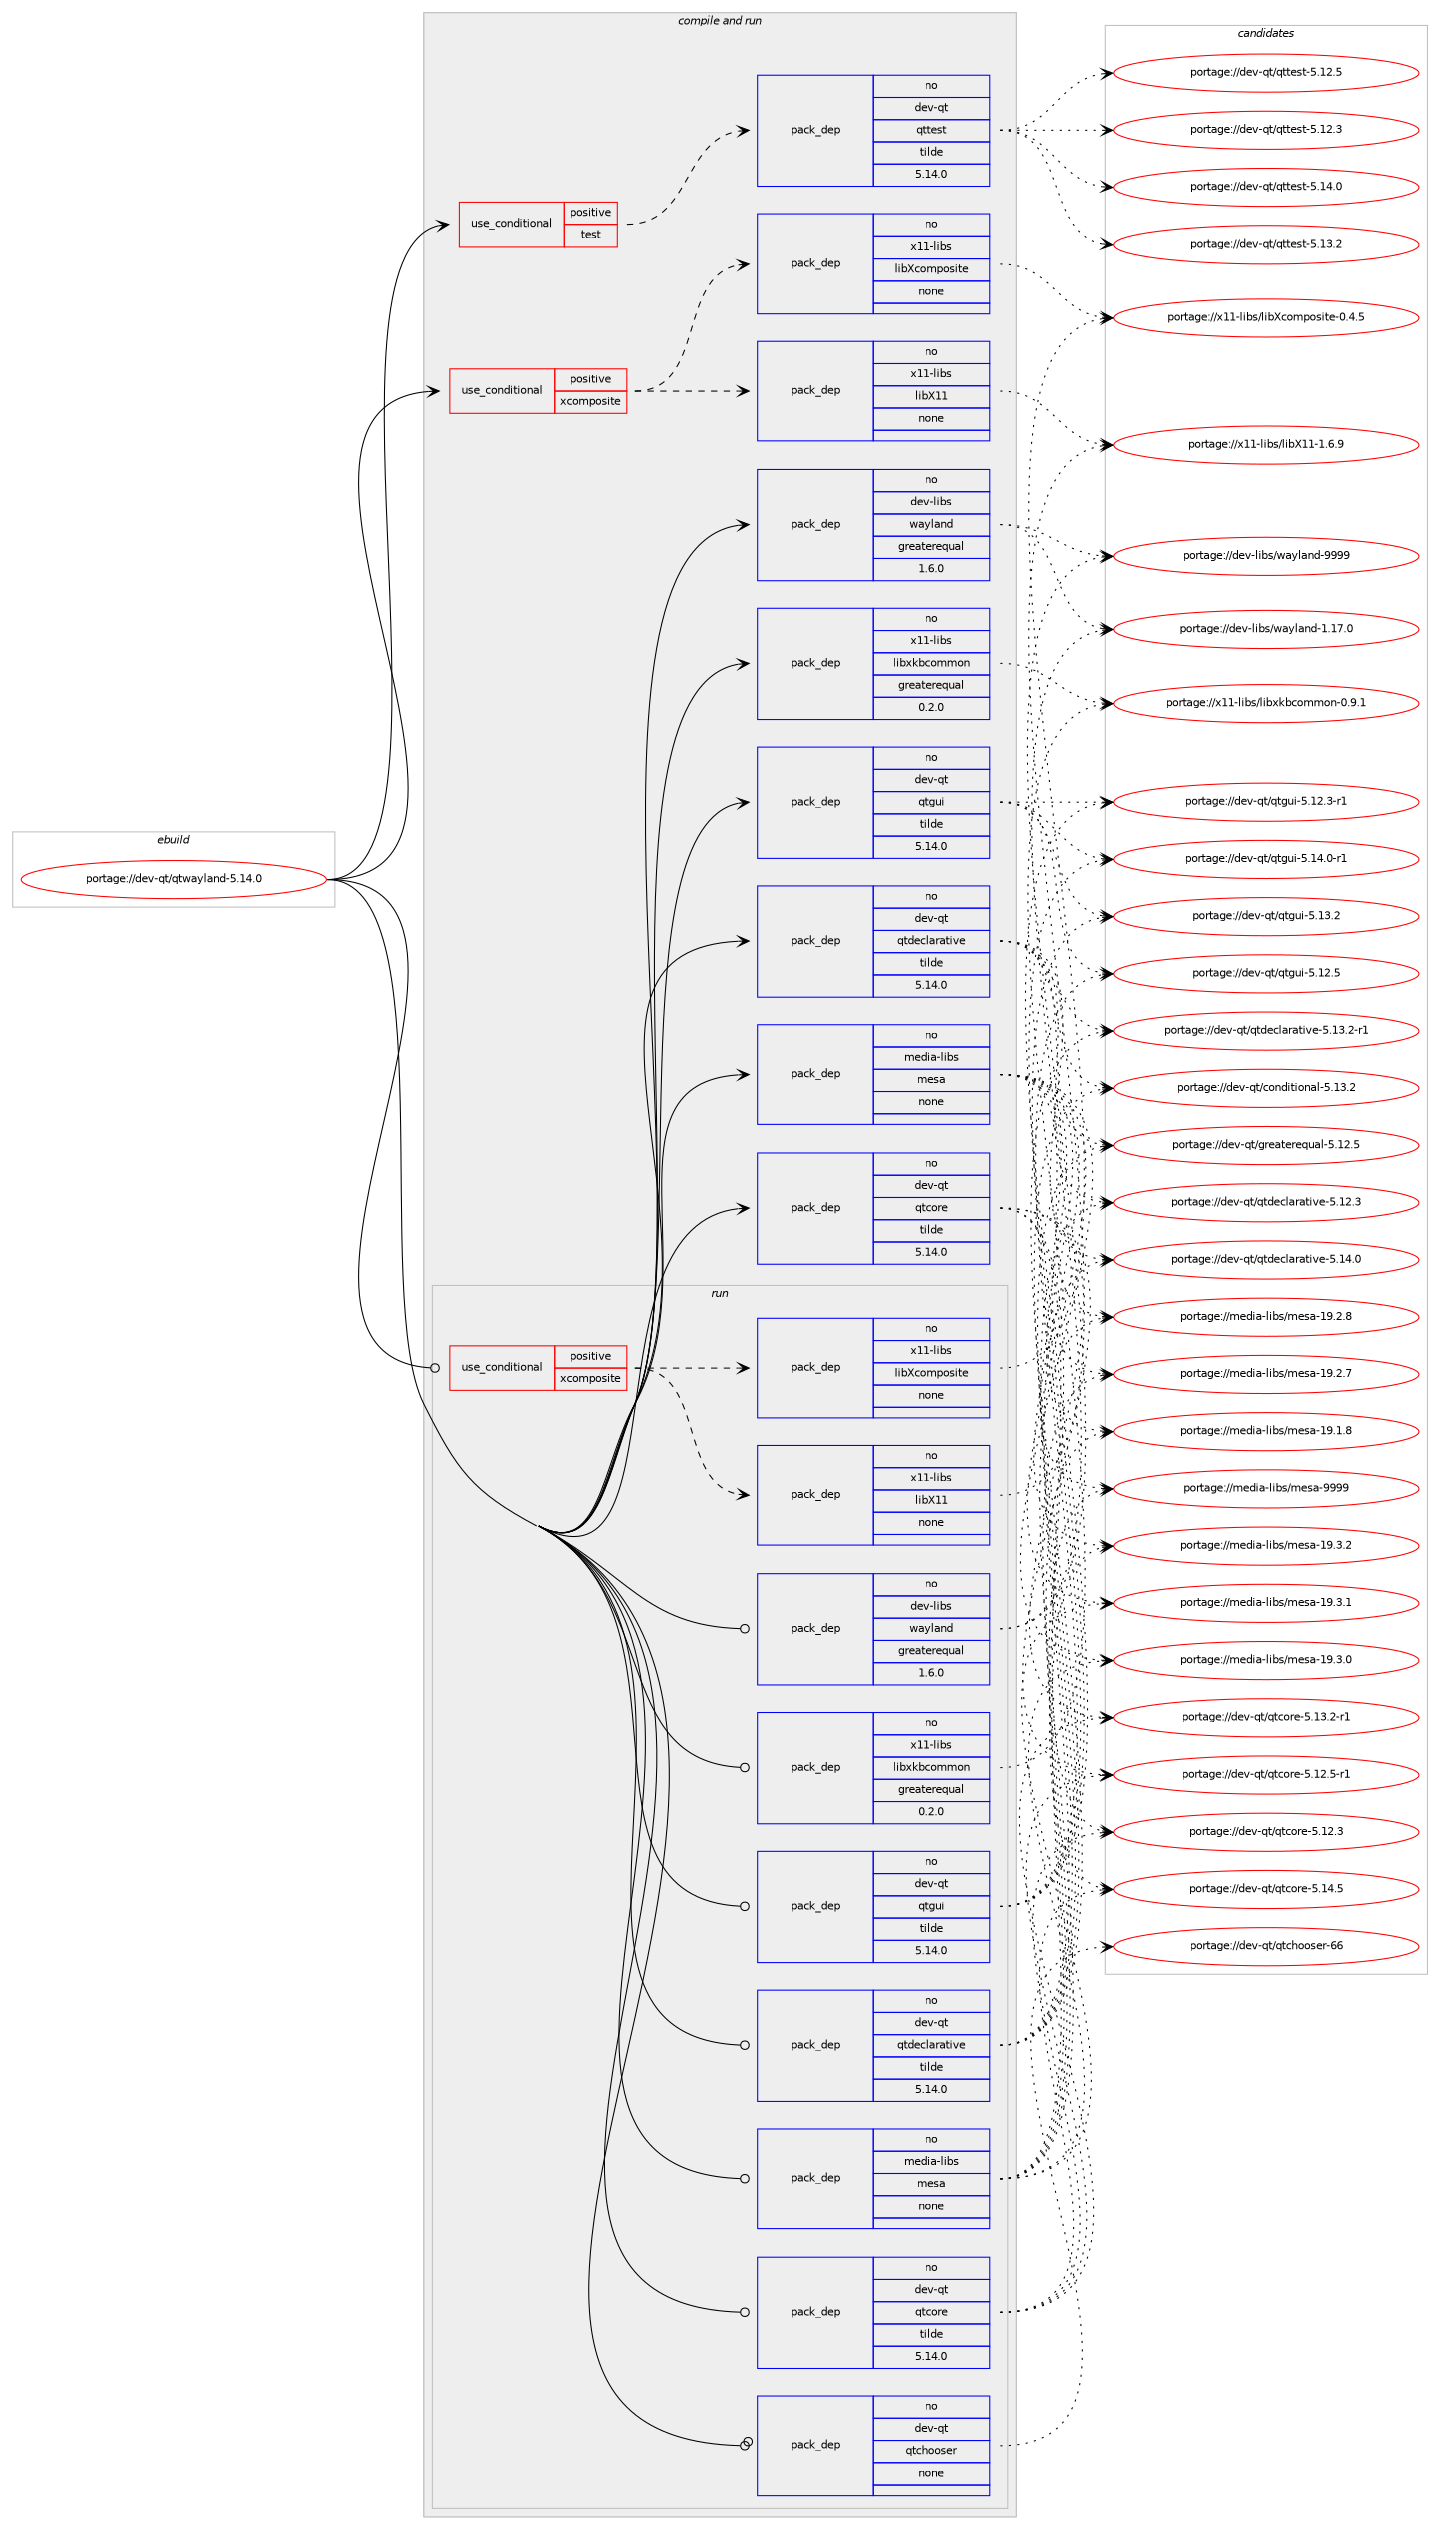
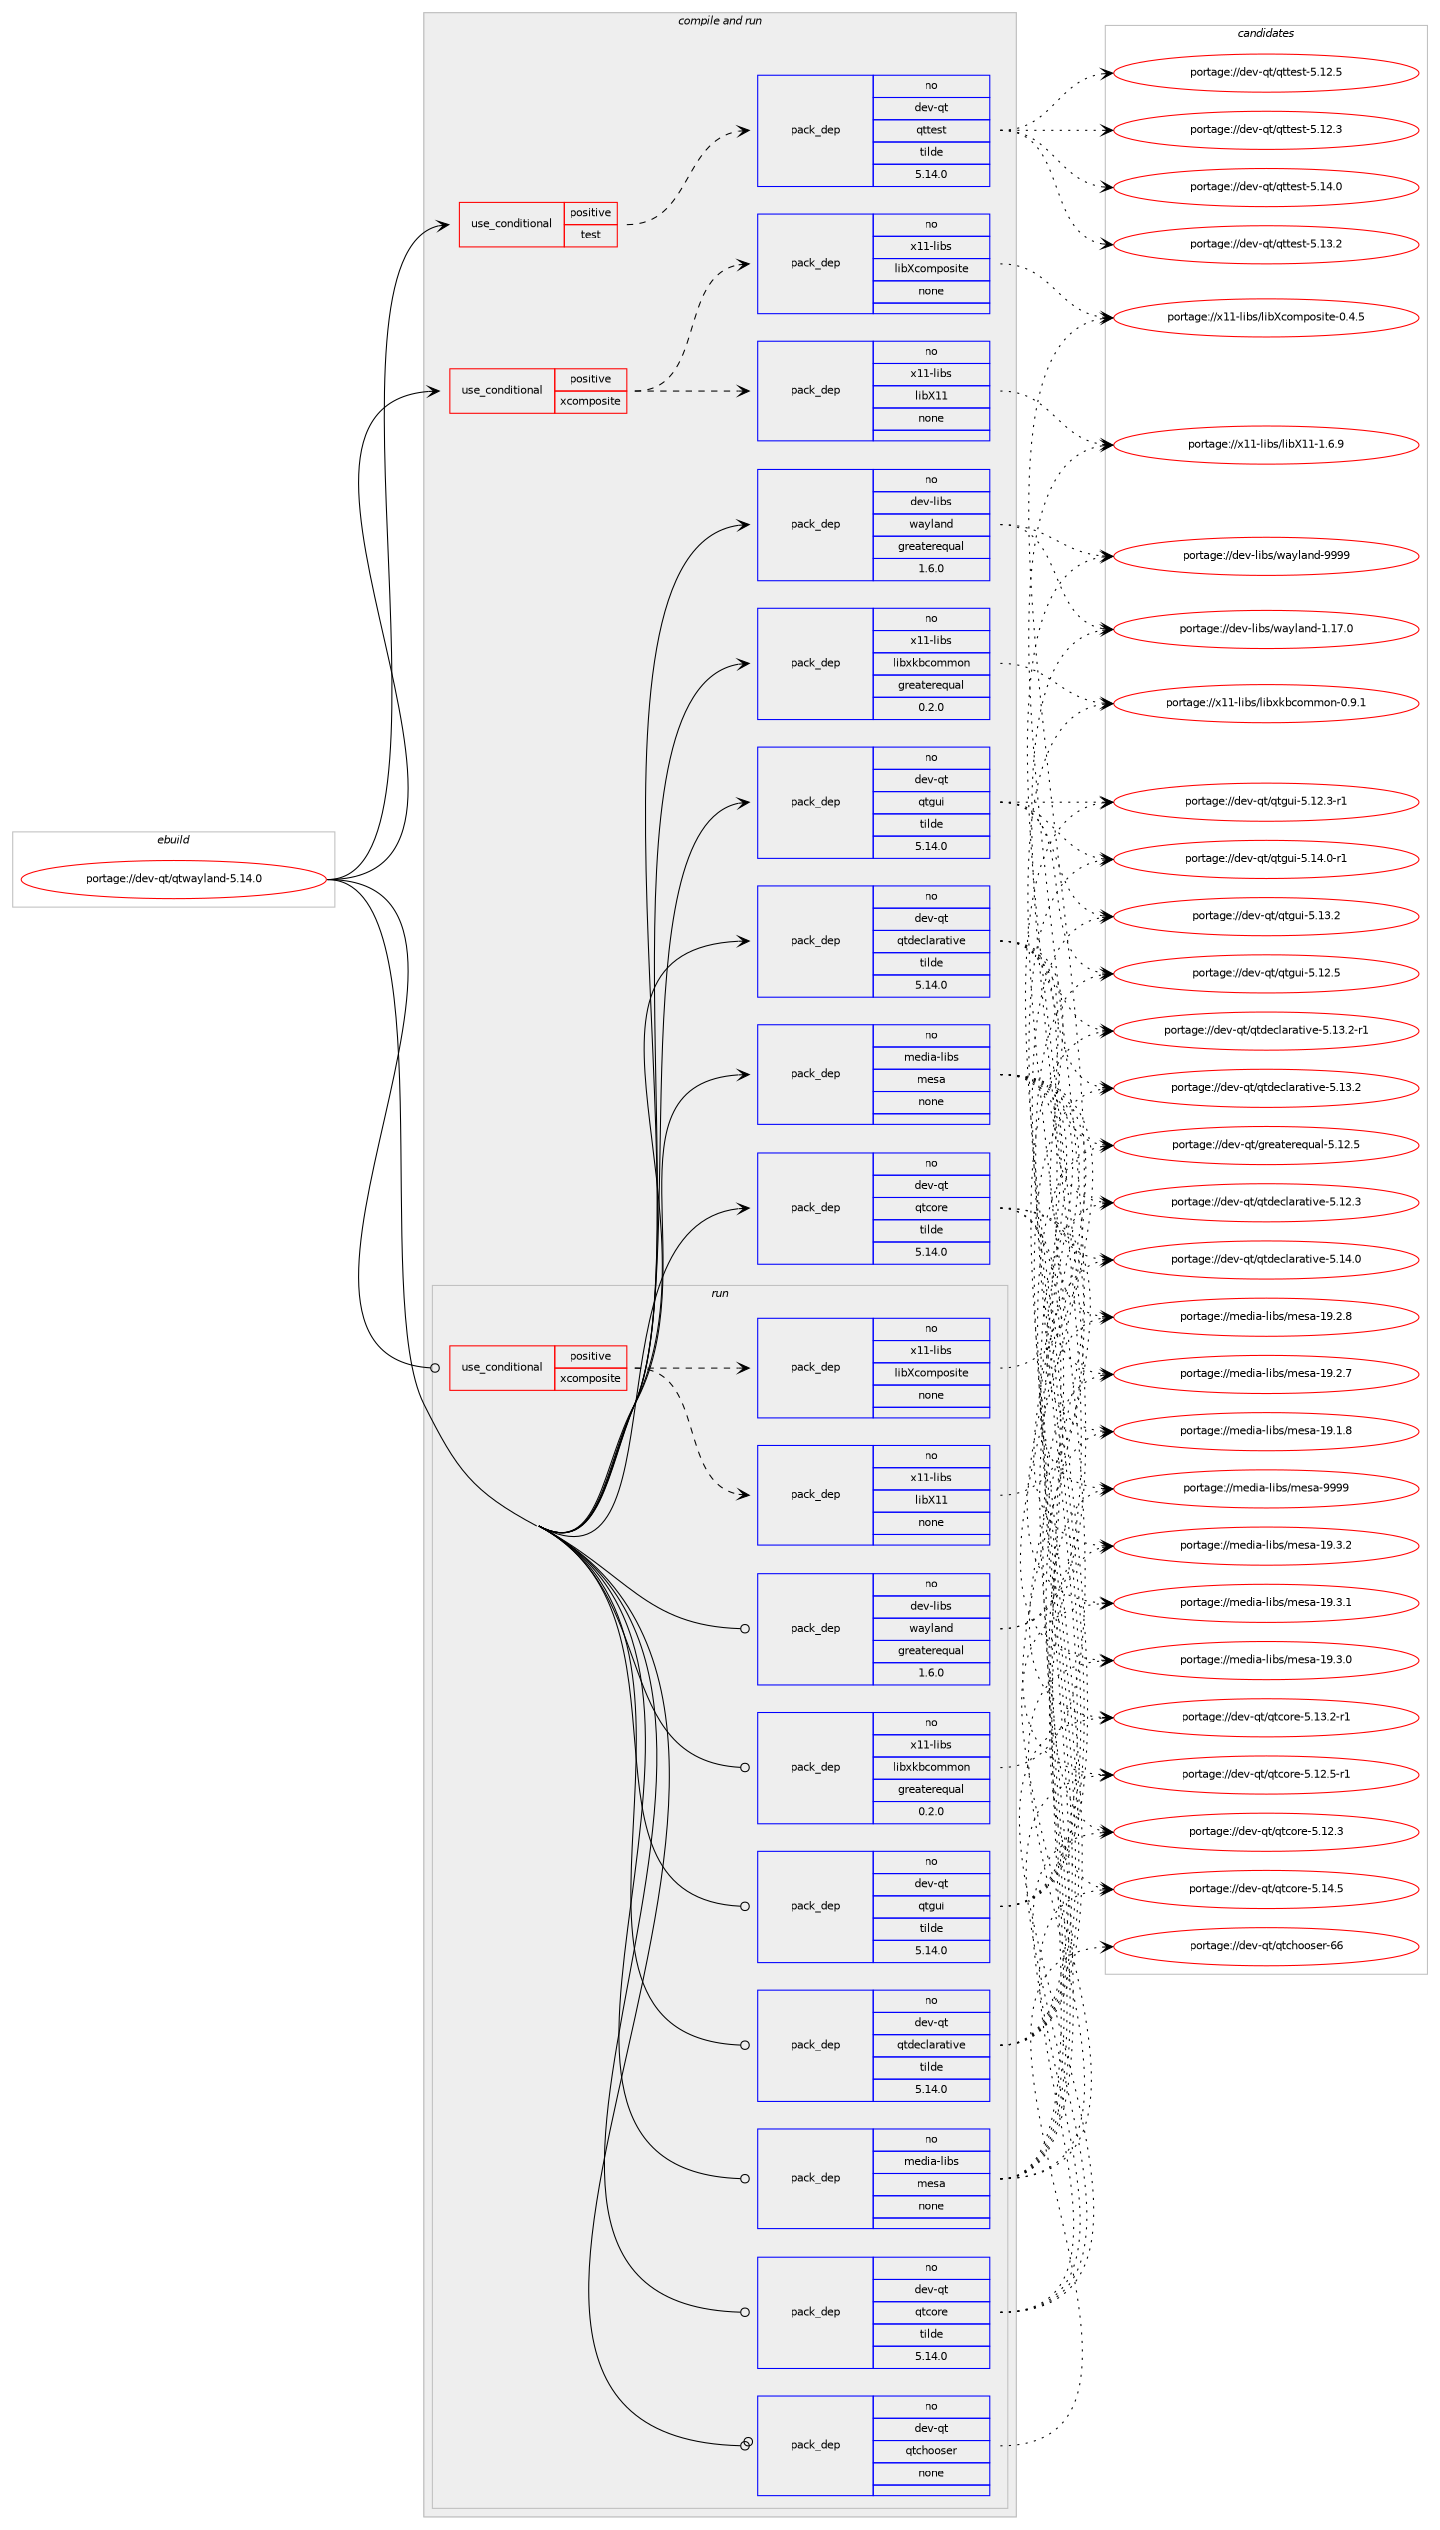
(1266, 1088) -> (1266, 1088)
